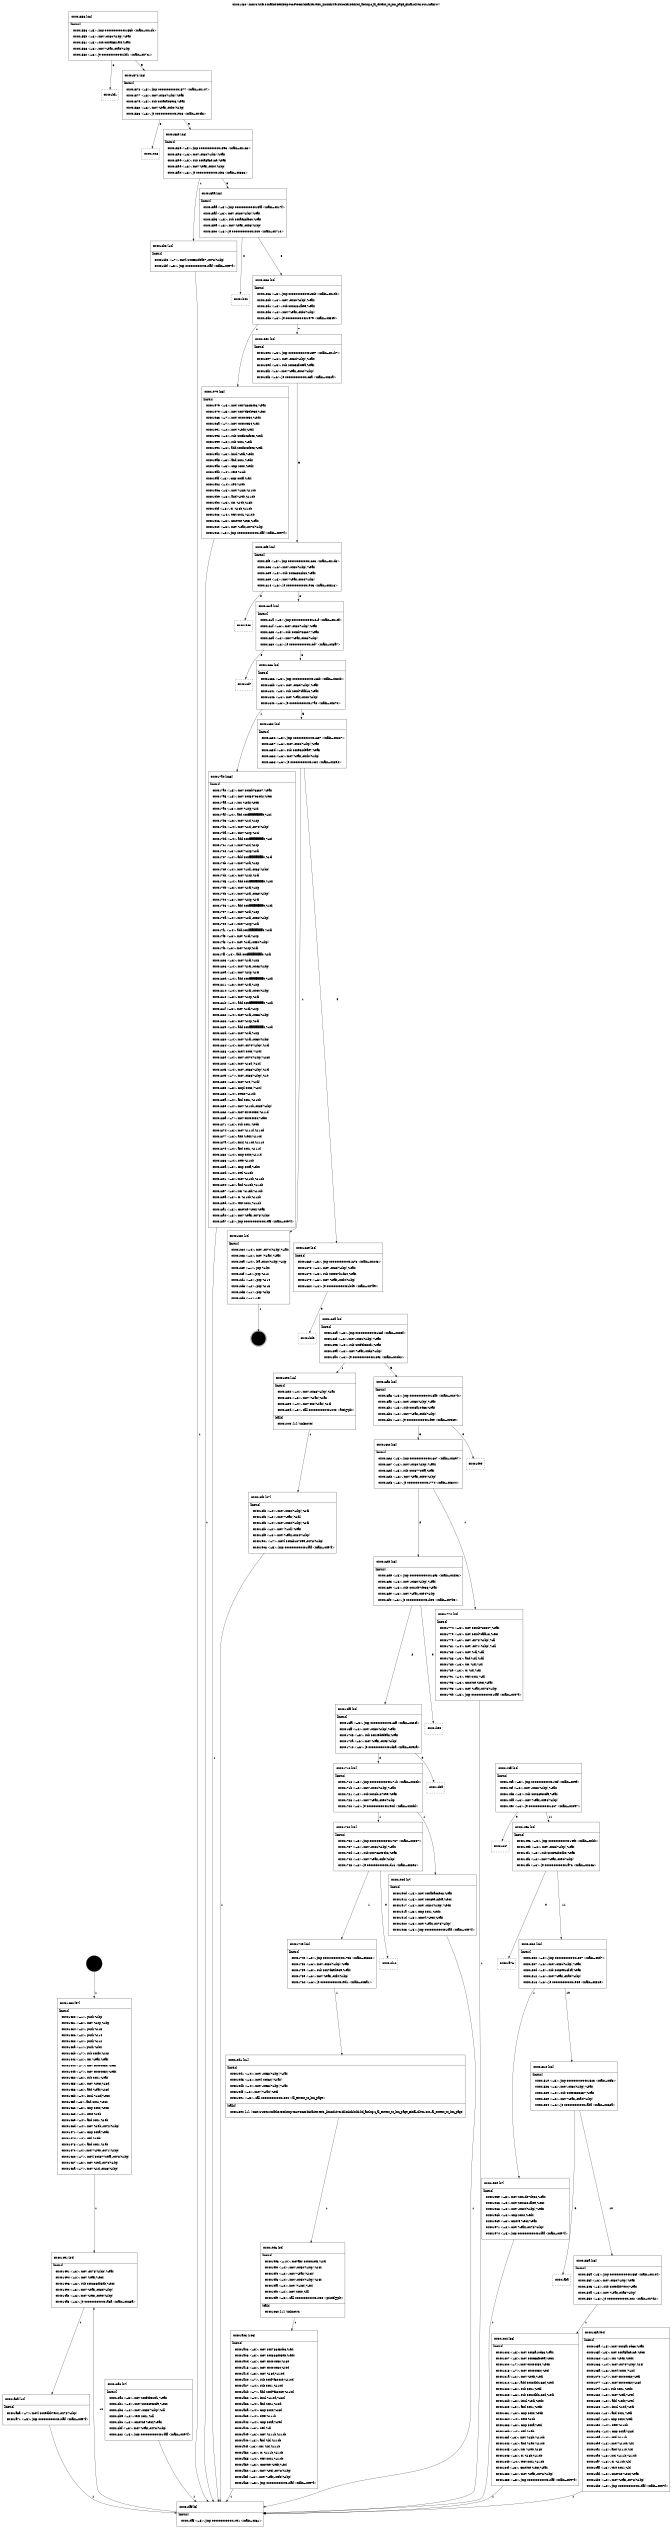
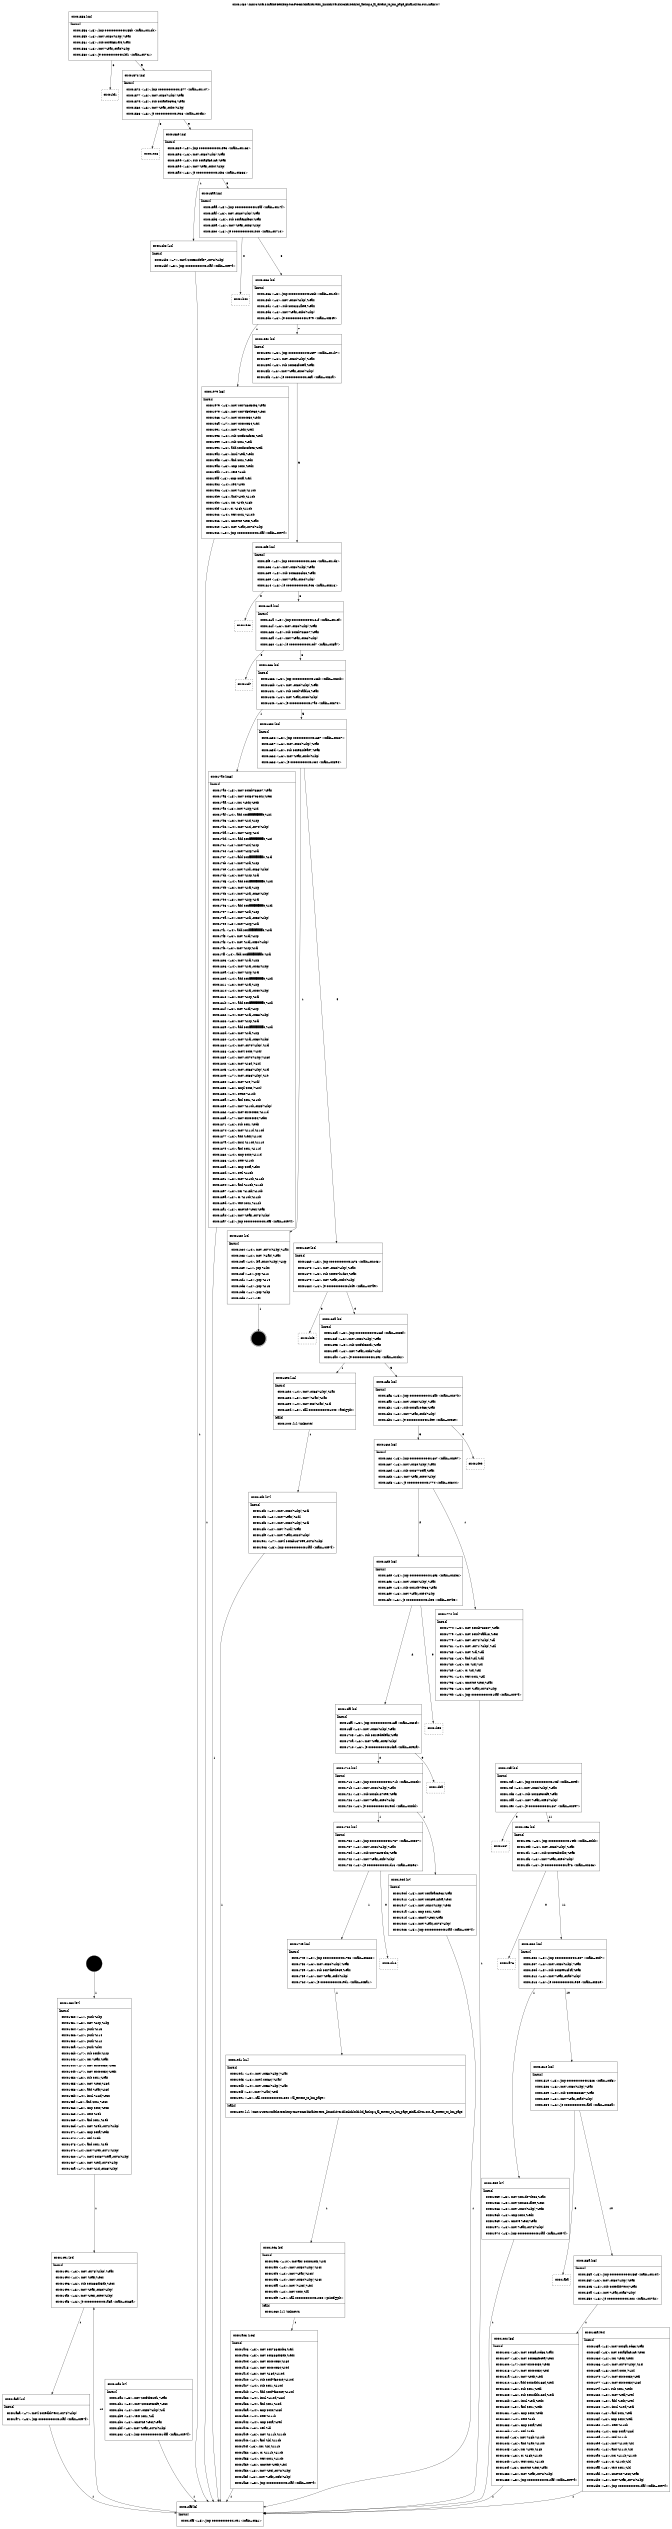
none -> (350, 1302)
